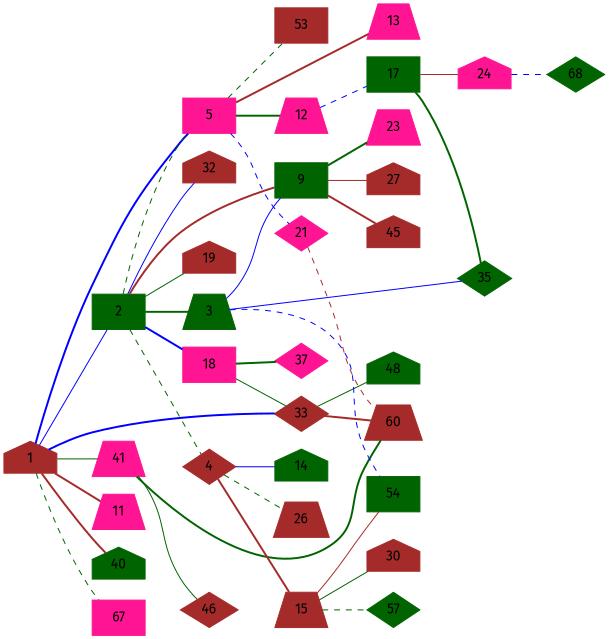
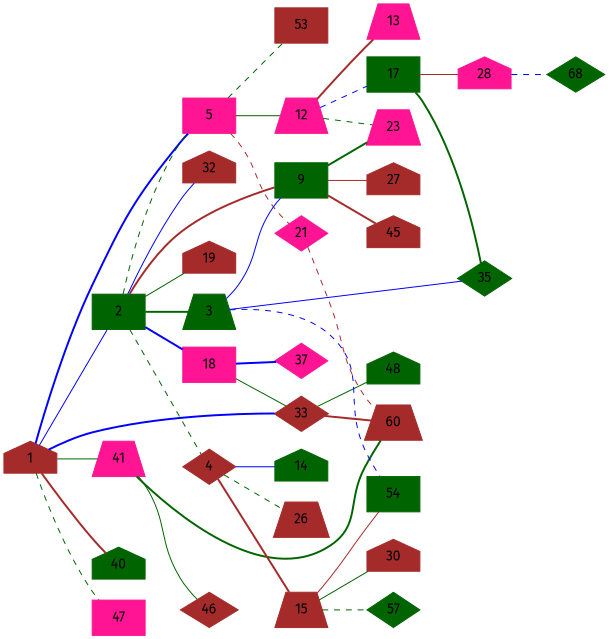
(302, 68) -> (345, 69)
(485, 75) -> (485, 75)
(258, 116) -> (258, 116)
none -> (348, 122)
(258, 180) -> (258, 180)
(256, 363) -> (256, 363)
(119, 512) -> none
(119, 618) -> (119, 618)
